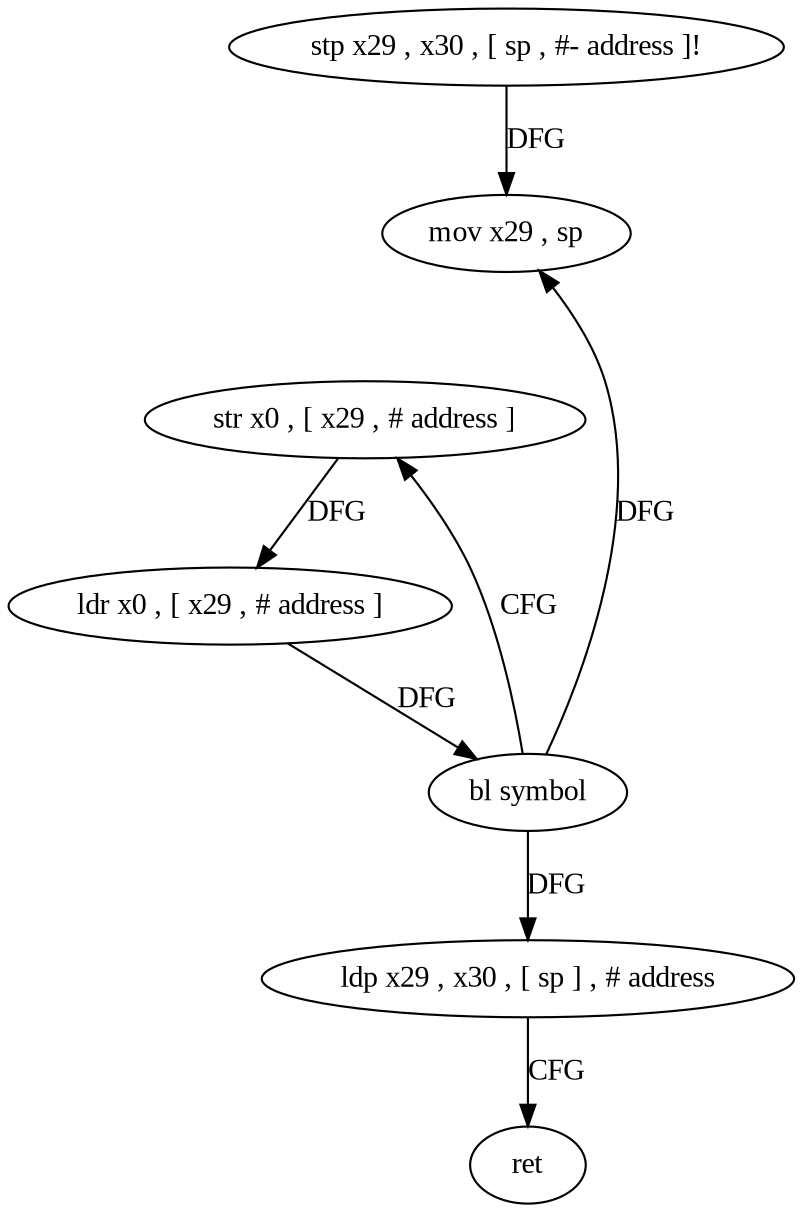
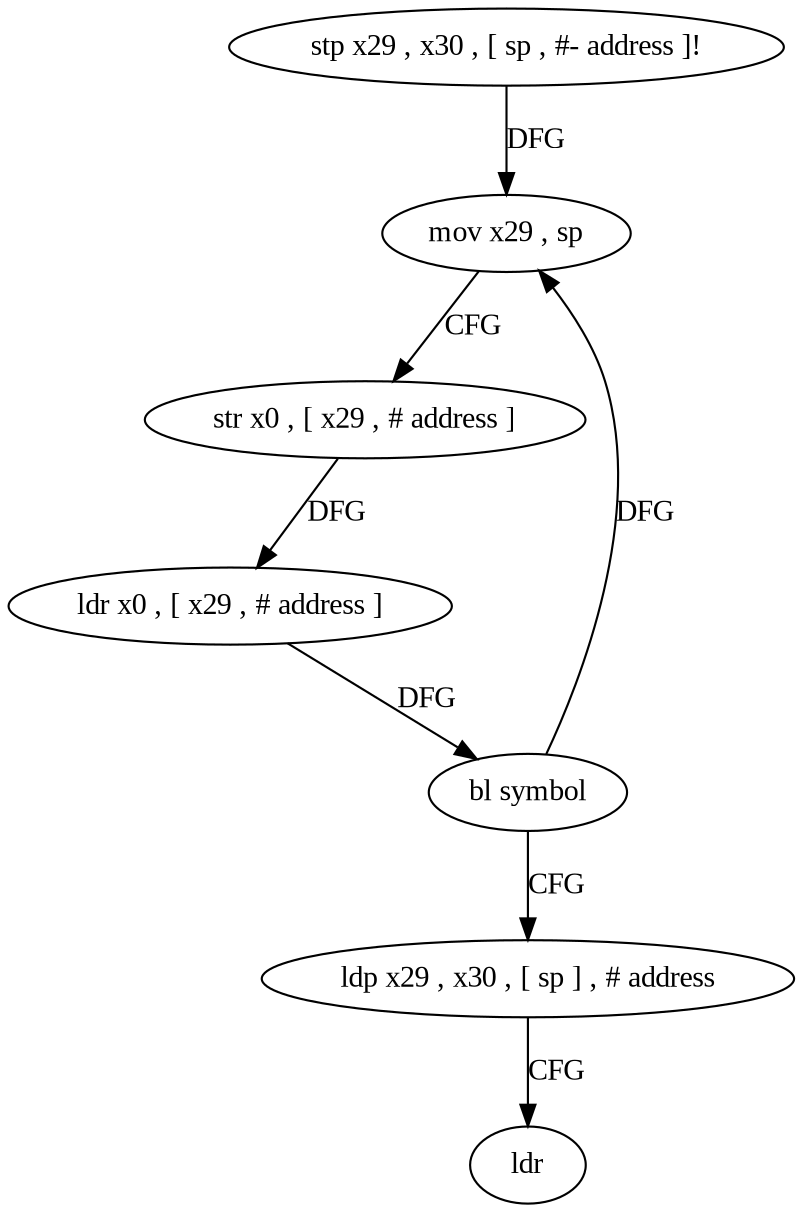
(486, 606) -> (443, 318)
(557, 886) -> (557, 886)
(528, 1165) -> (528, 1165)
